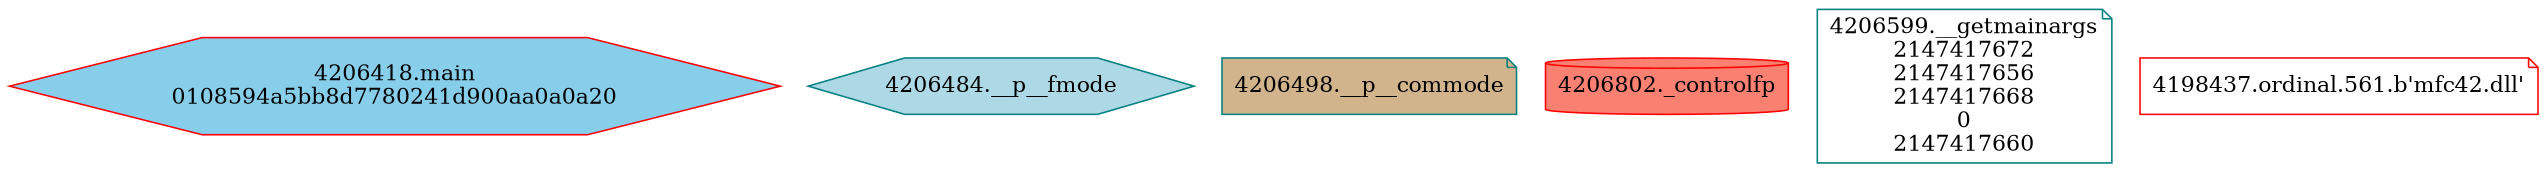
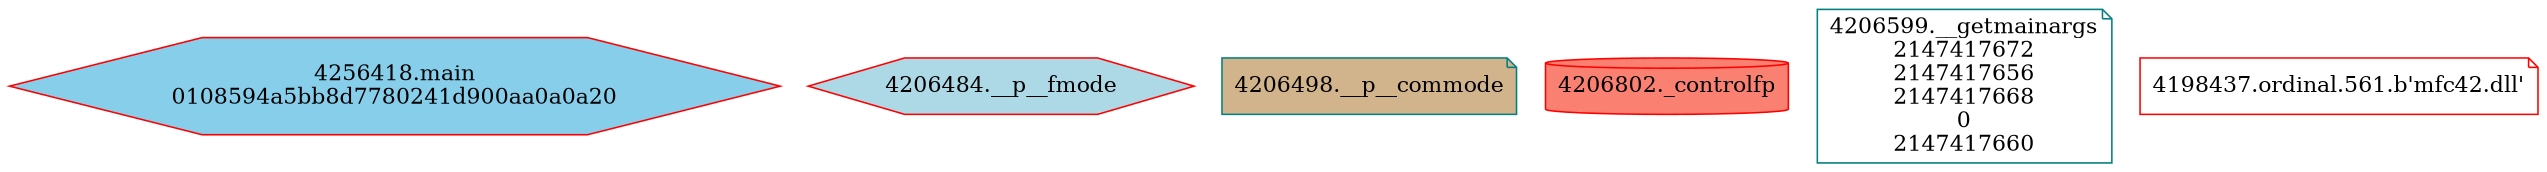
(395, 86) -> (395, 86)
(1001, 86) -> (1001, 86)
